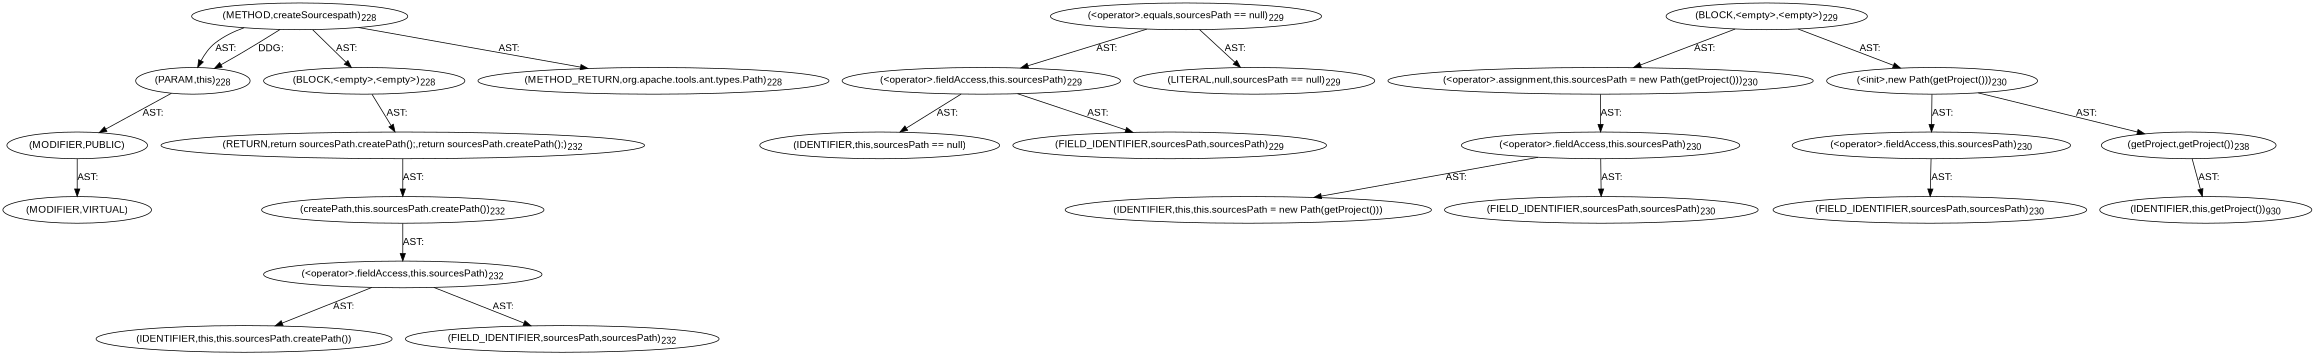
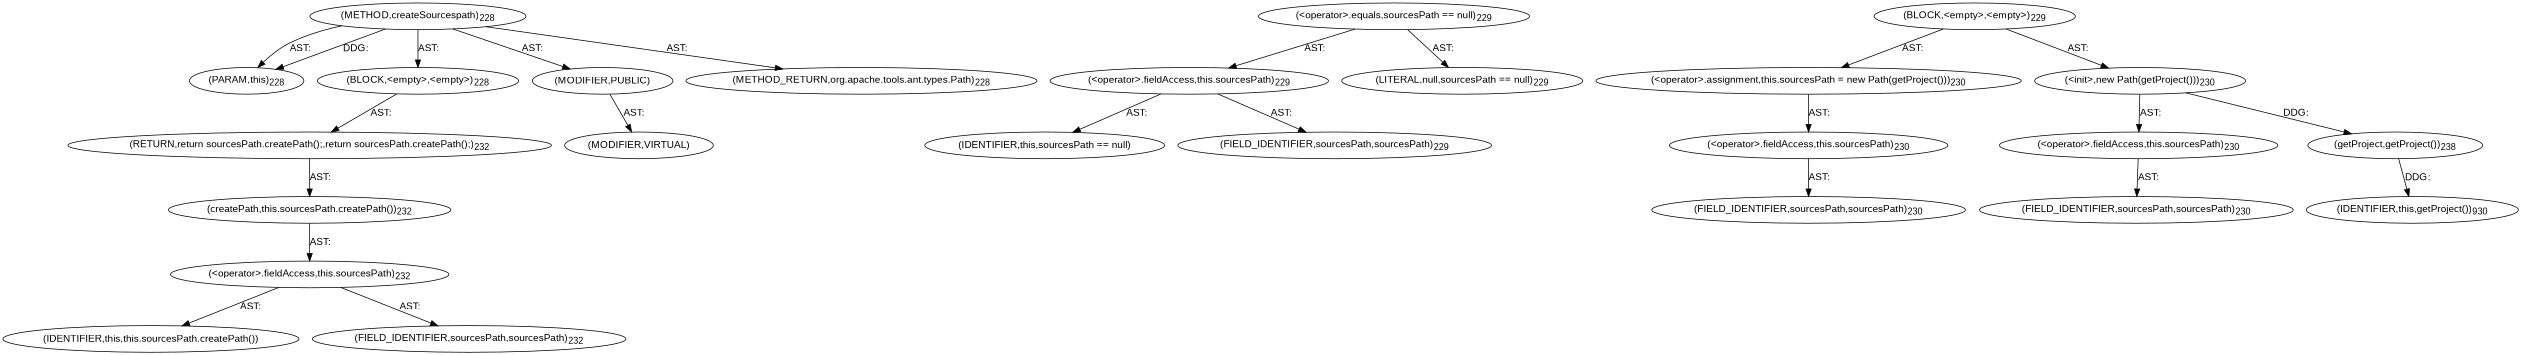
(139, 111) -> (508, 48)
(2088, 113) -> (2298, 113)
(2211, 178) -> (2419, 178)
(1248, 210) -> none
